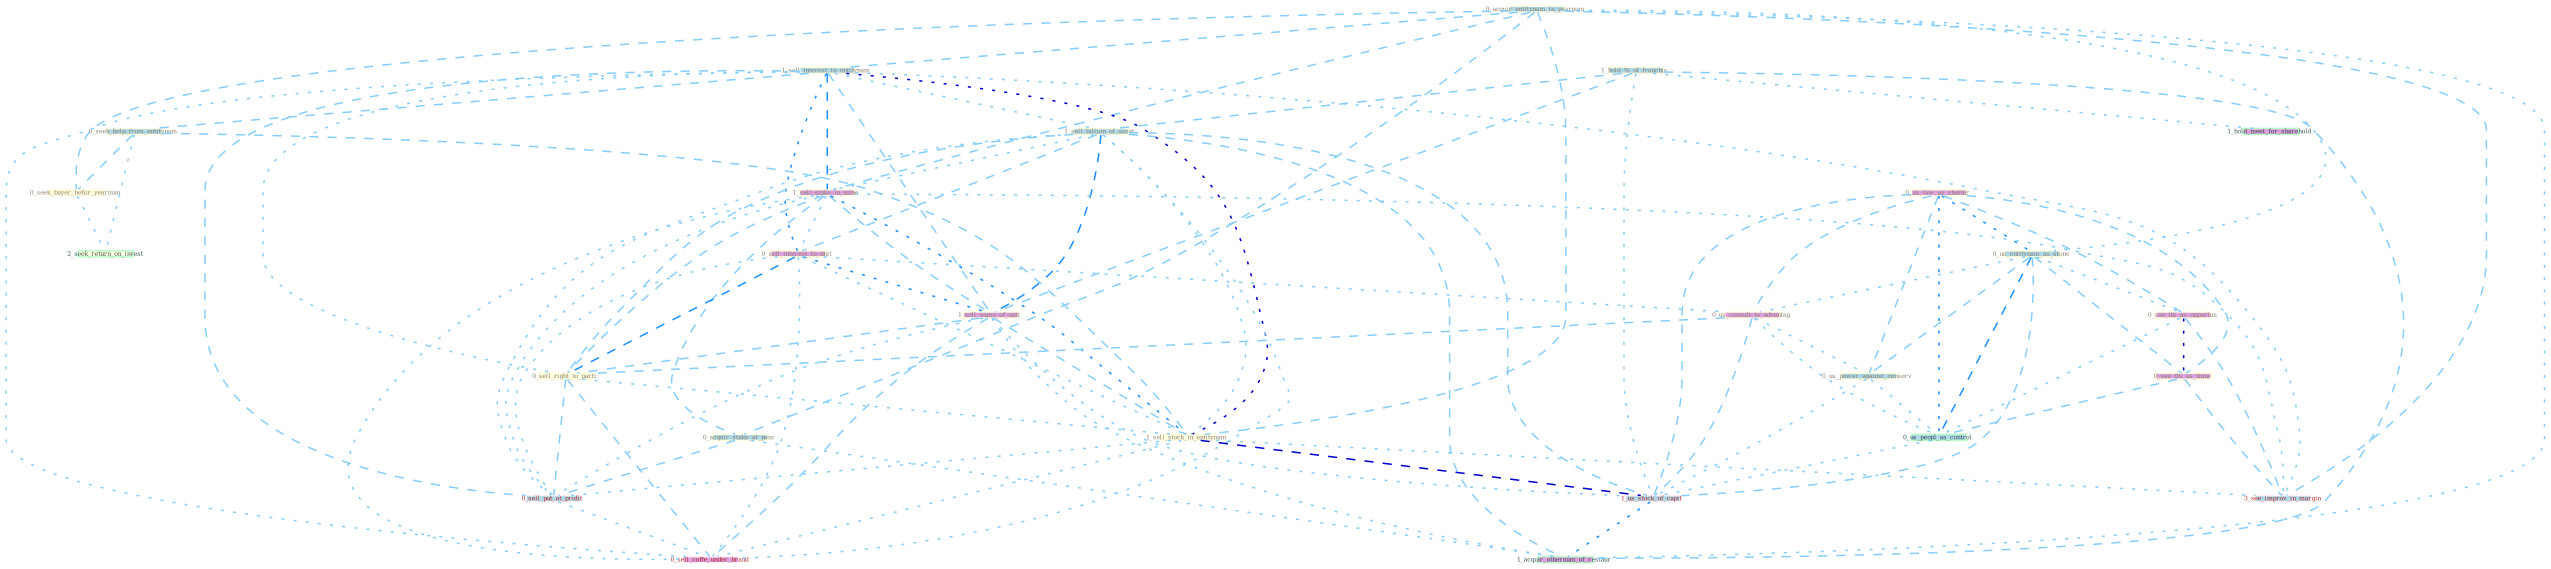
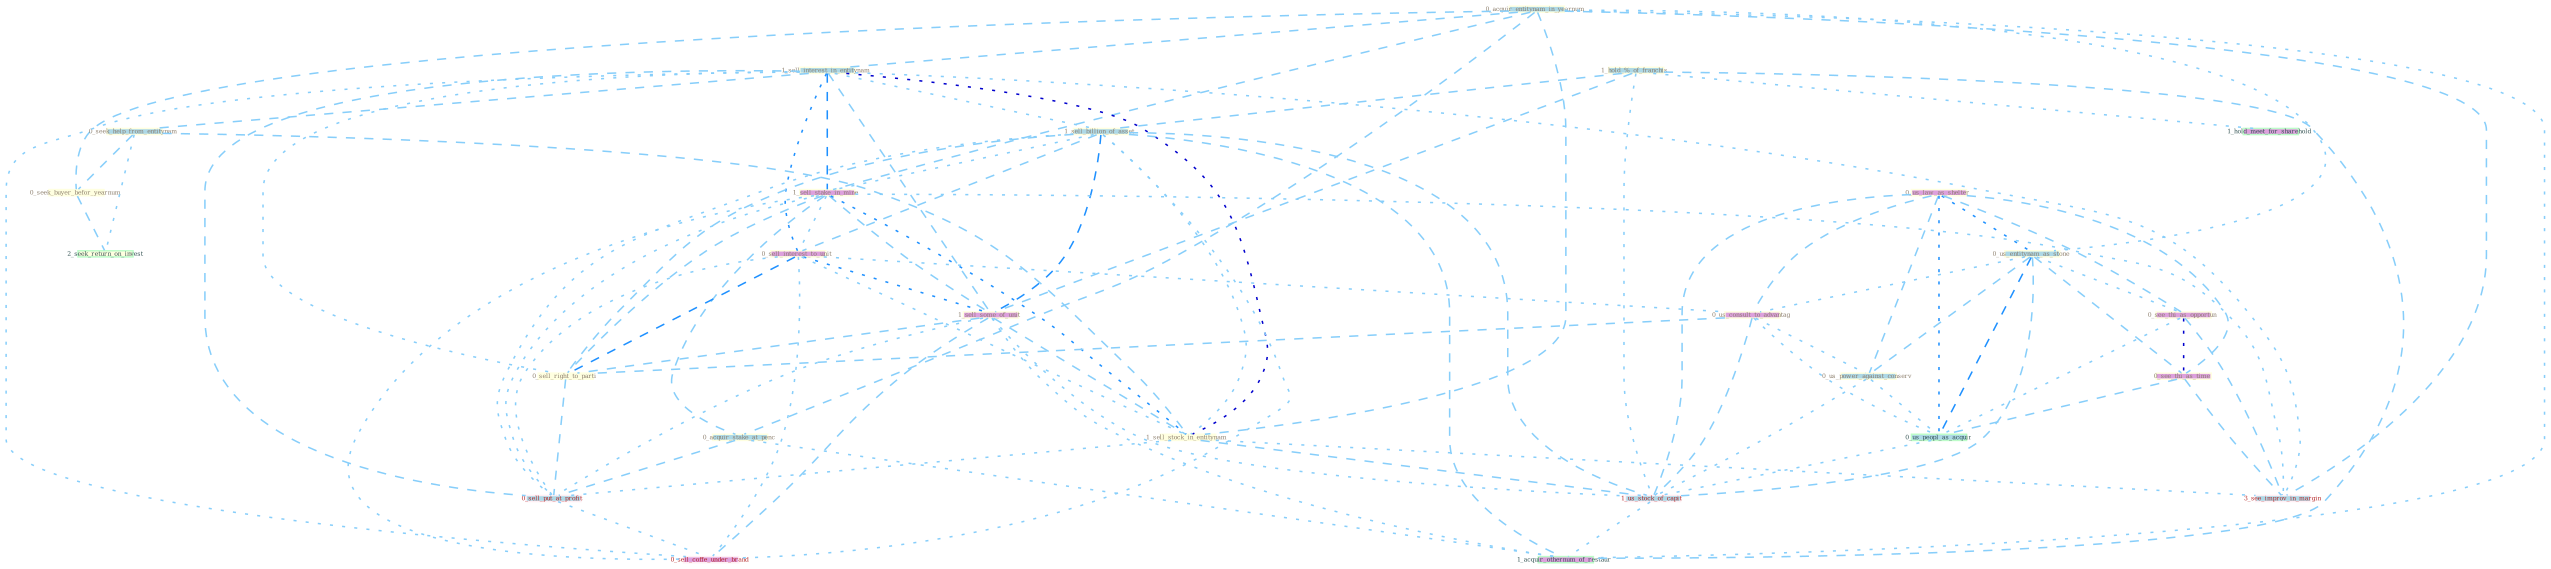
(91, 223) -> (91, 223)
(892, 408) -> none
(1939, 437) -> (1939, 437)
(621, 446) -> none
(1421, 468) -> (1421, 468)
(949, 499) -> none
(1609, 529) -> (1609, 529)
